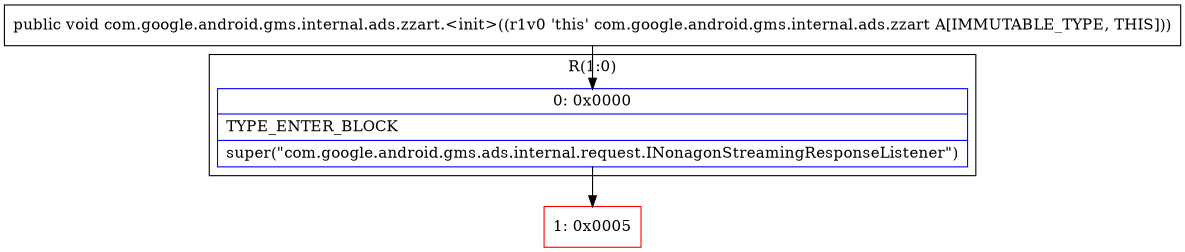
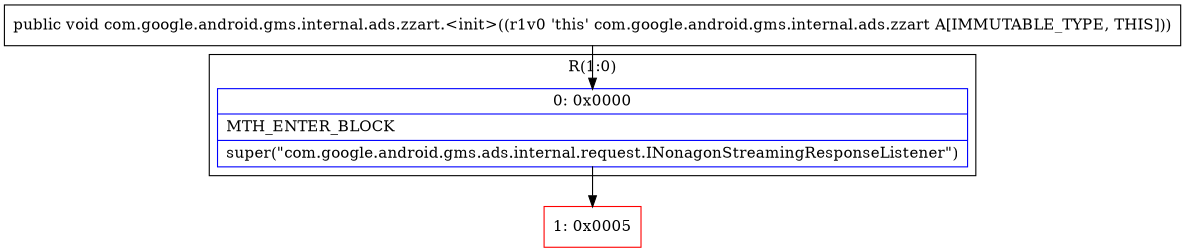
(313, 127) -> (311, 127)
